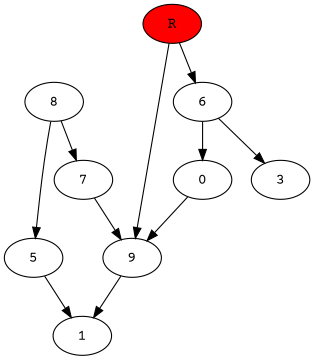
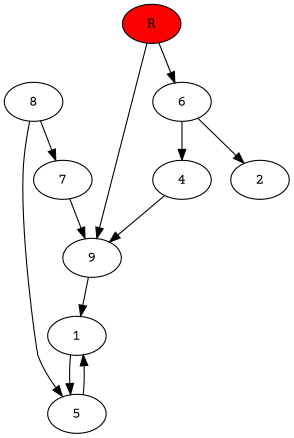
(203, 180) -> (182, 180)
(281, 180) -> (260, 180)
none -> (70, 369)
